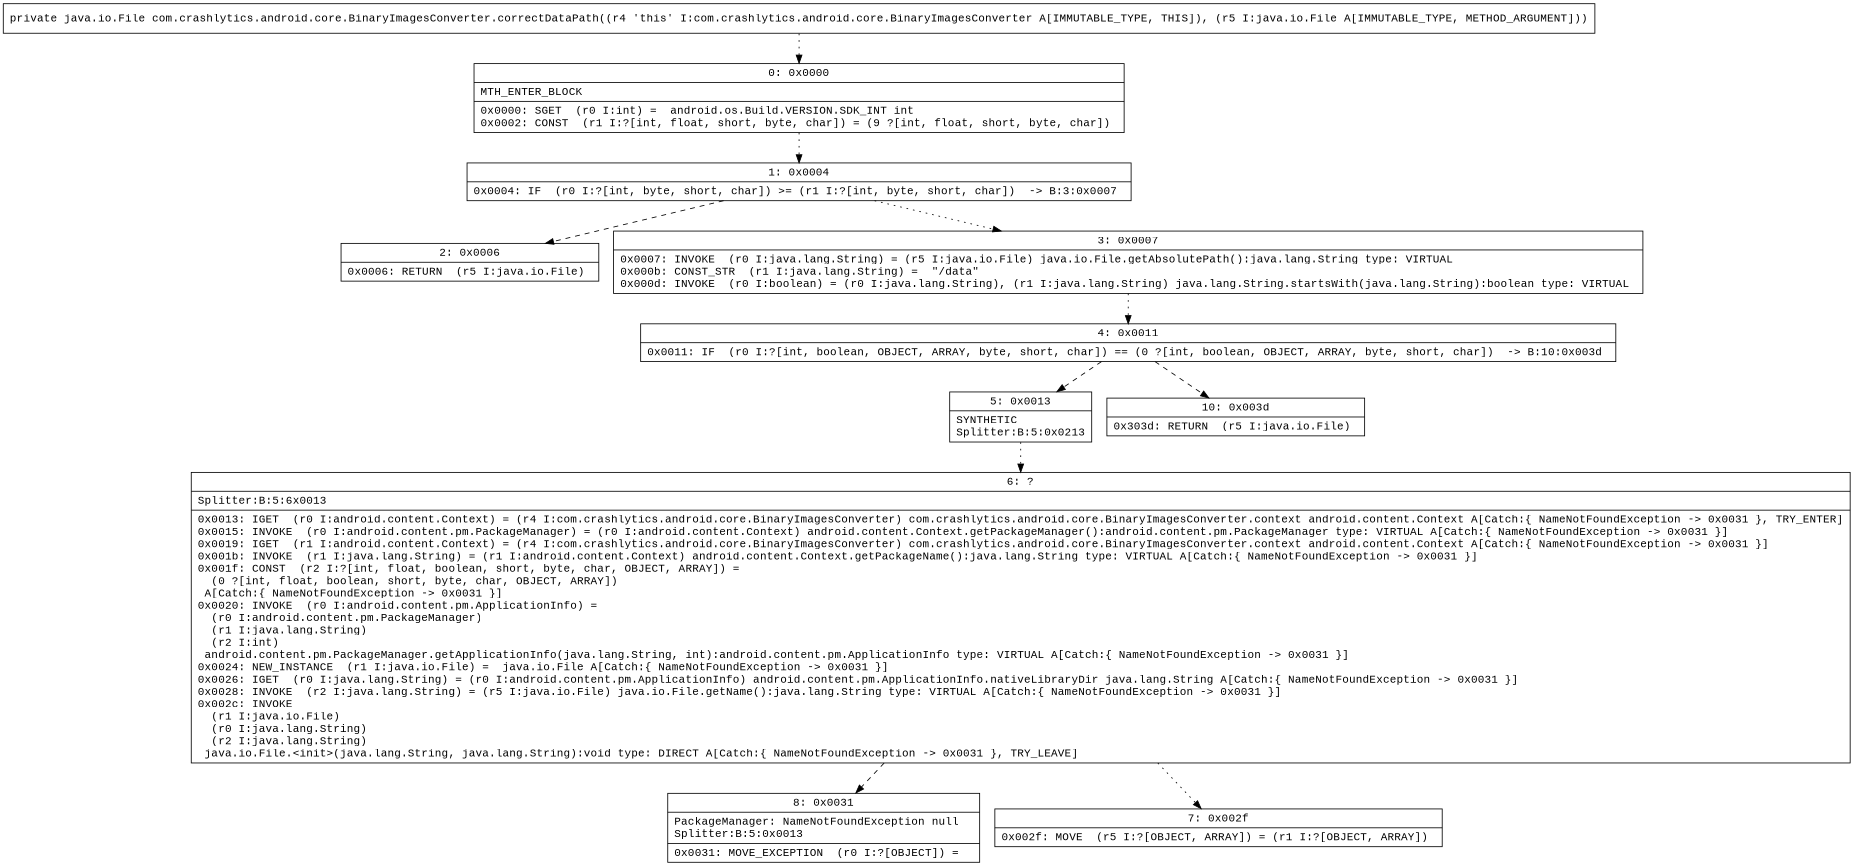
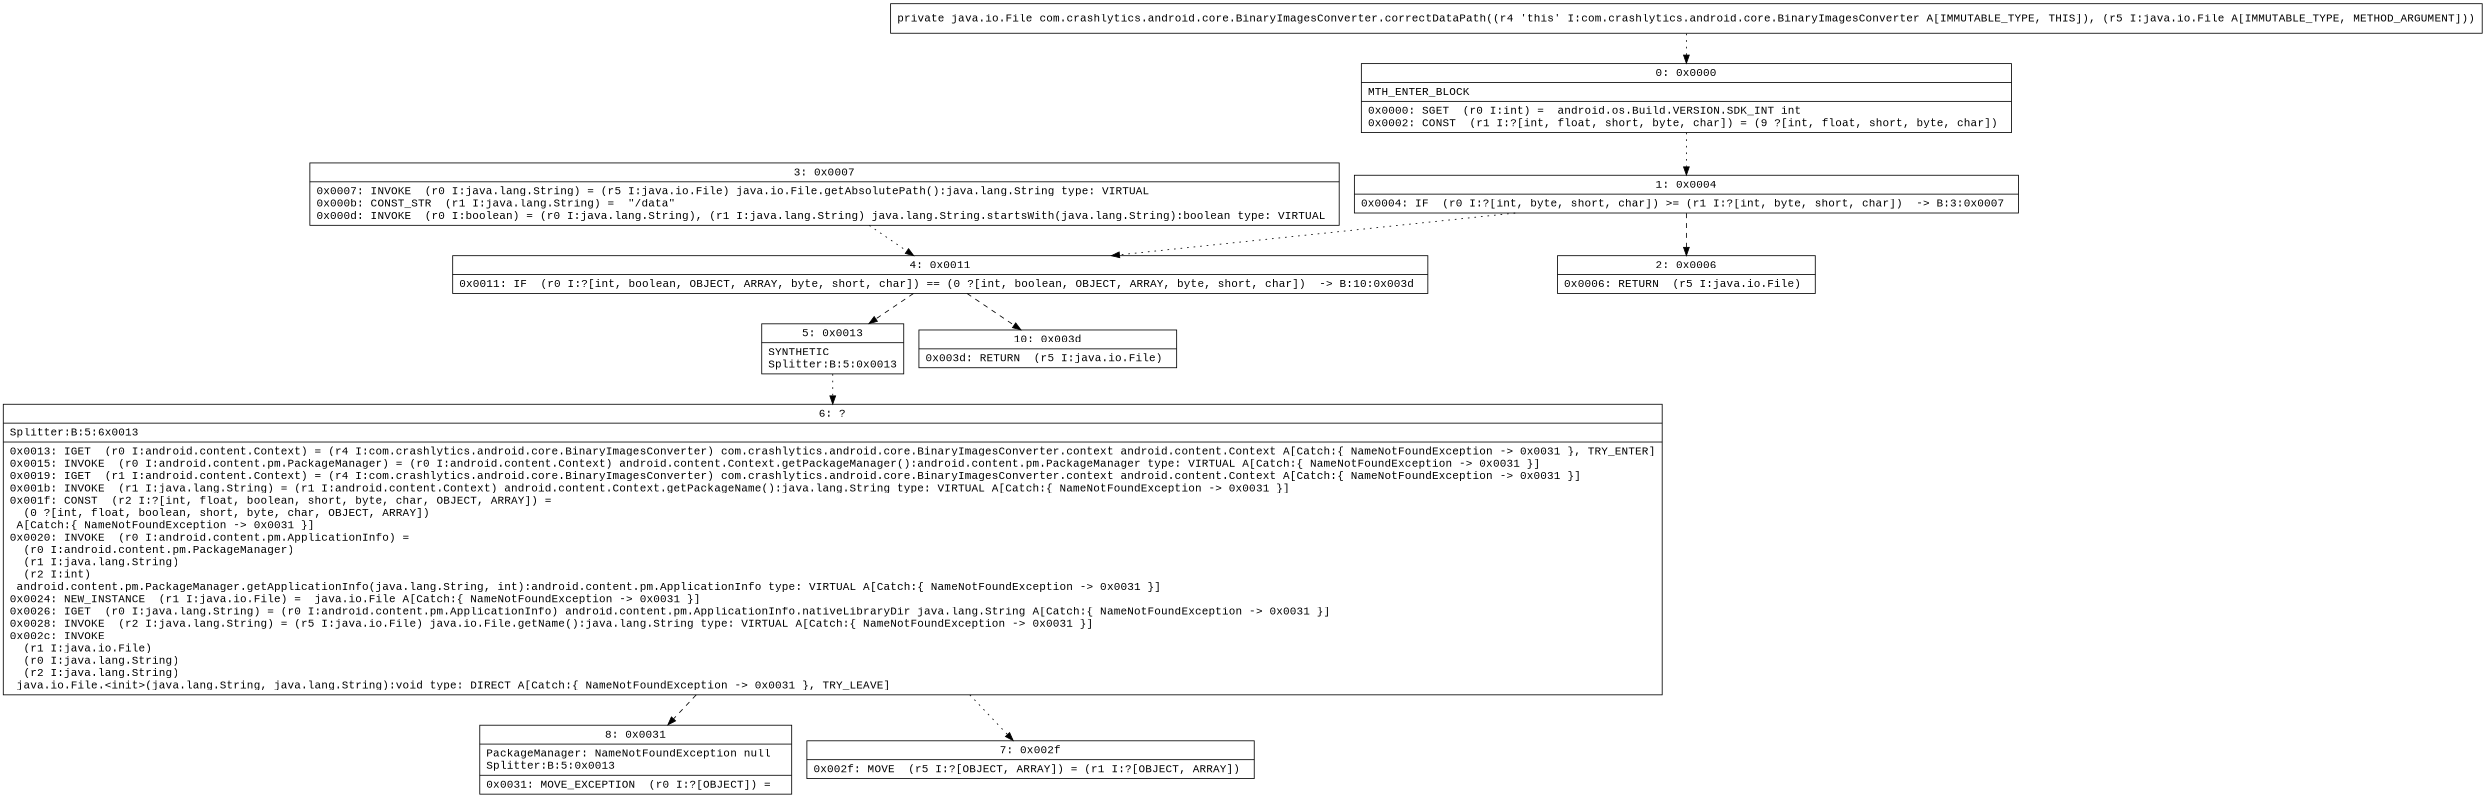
(934, 215) -> (1317, 234)
(1236, 426) -> (1048, 358)
(1021, 432) -> (833, 364)
